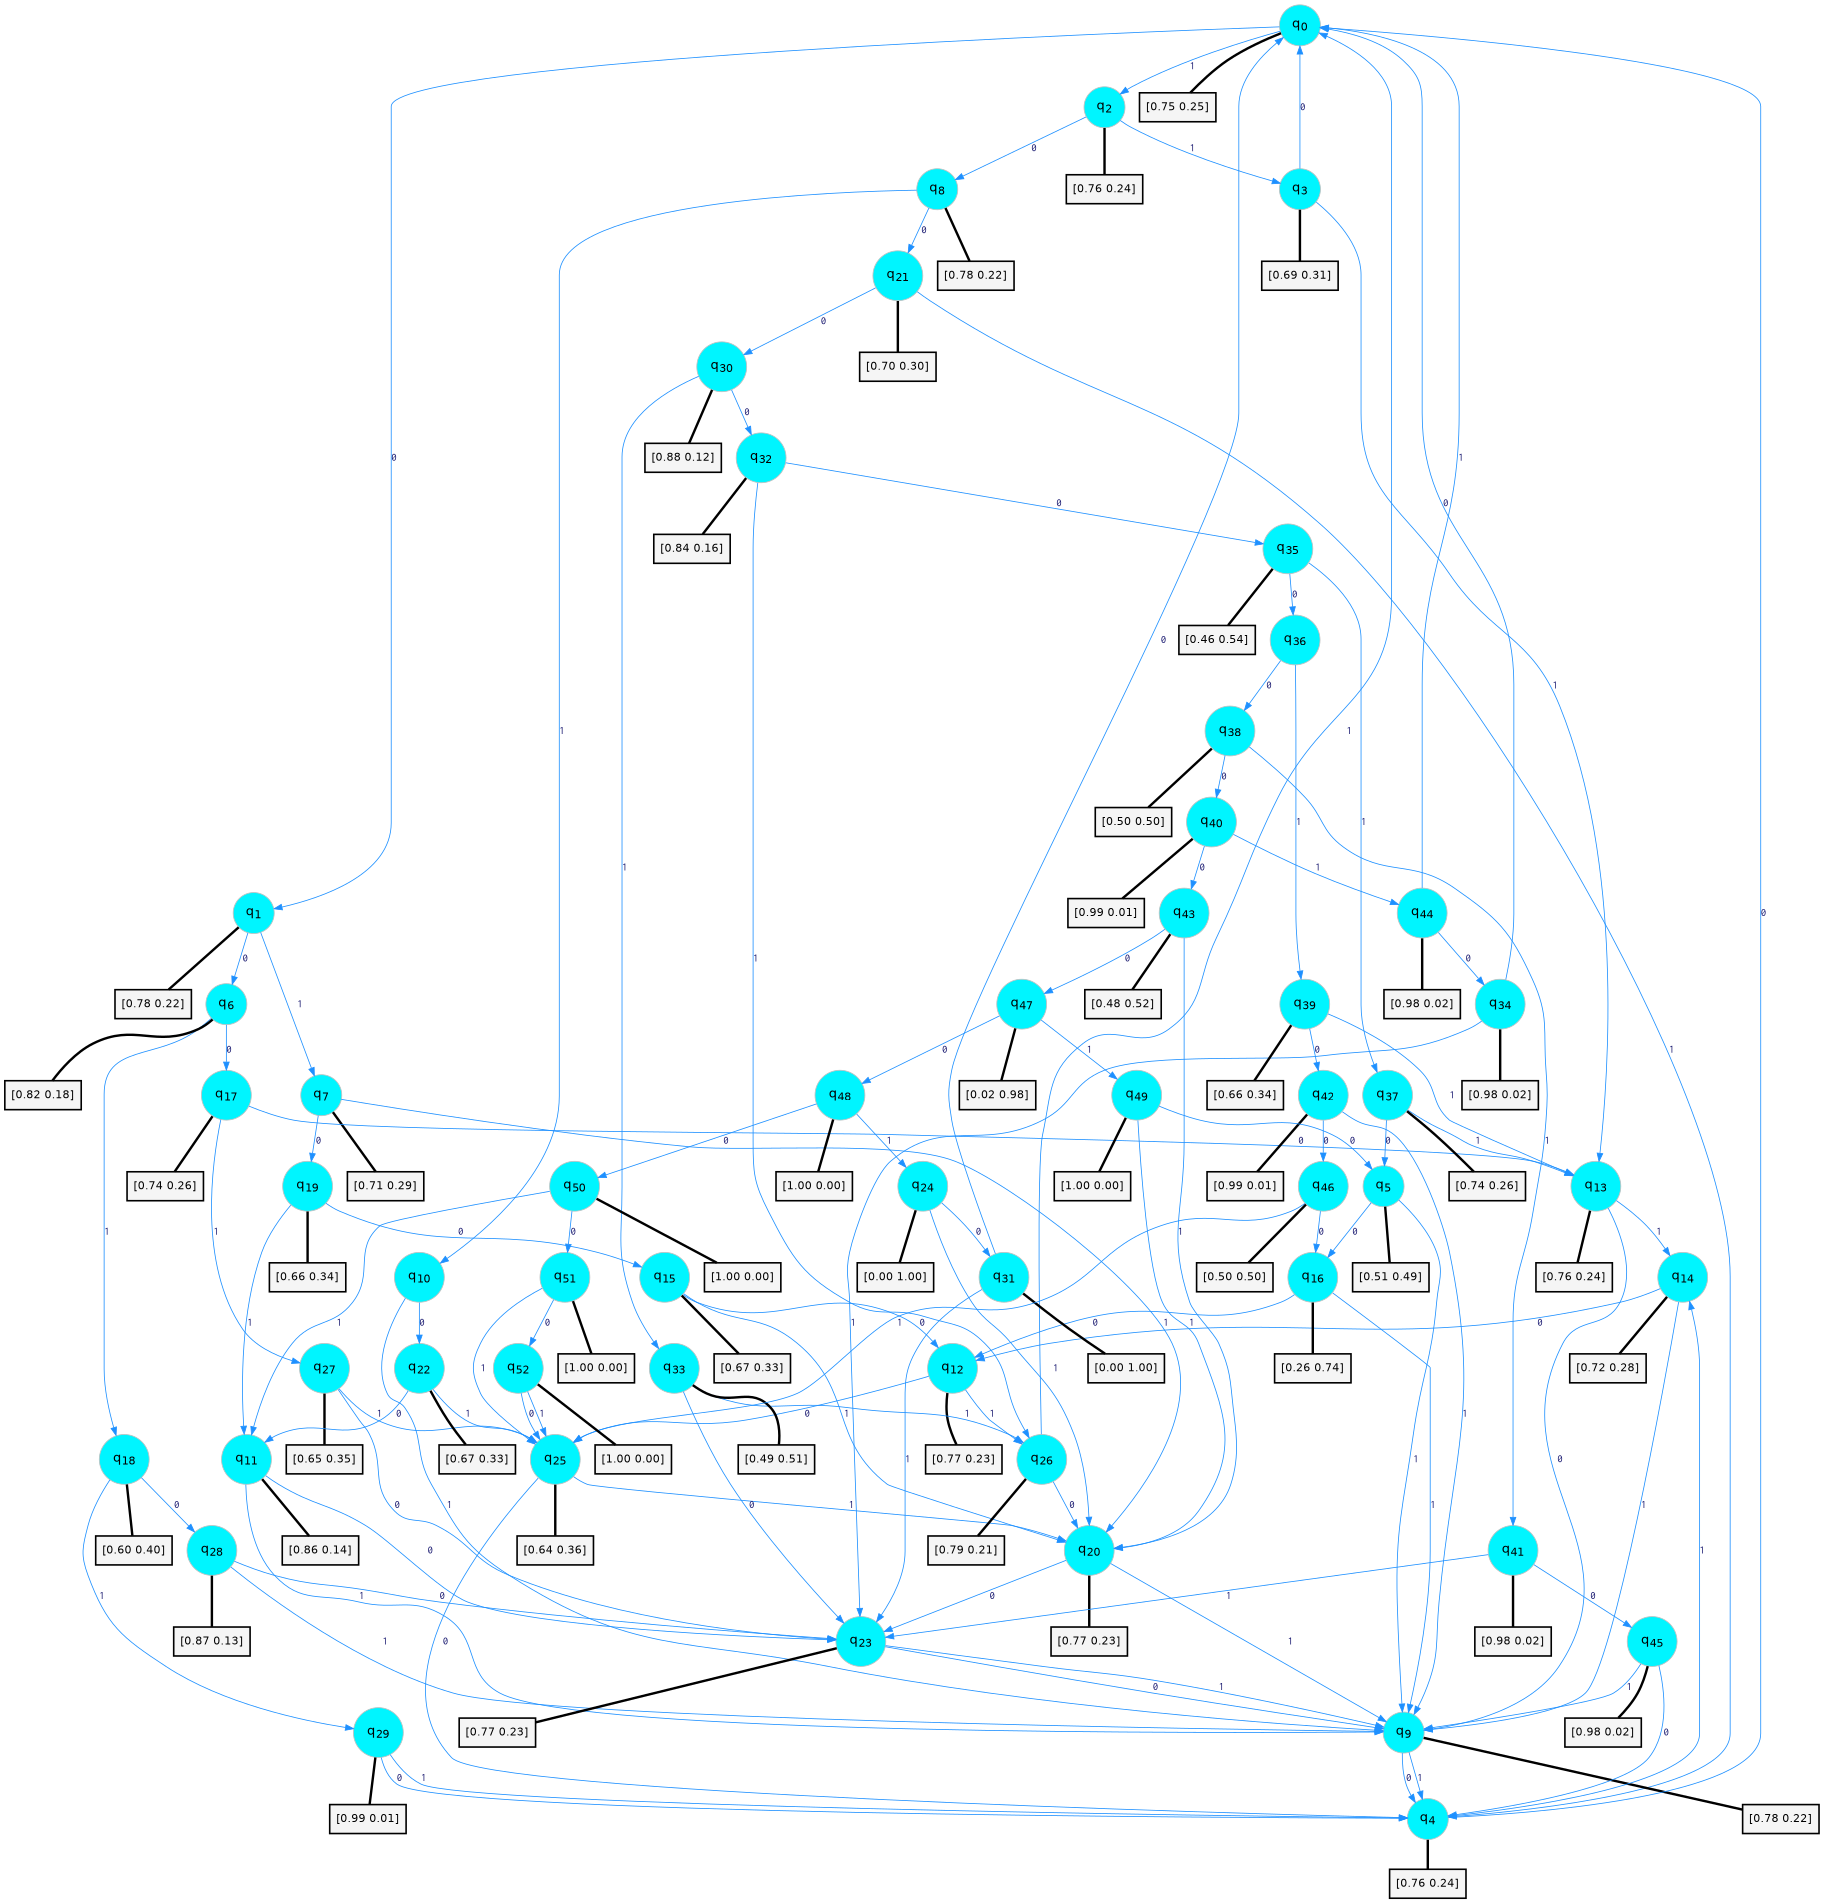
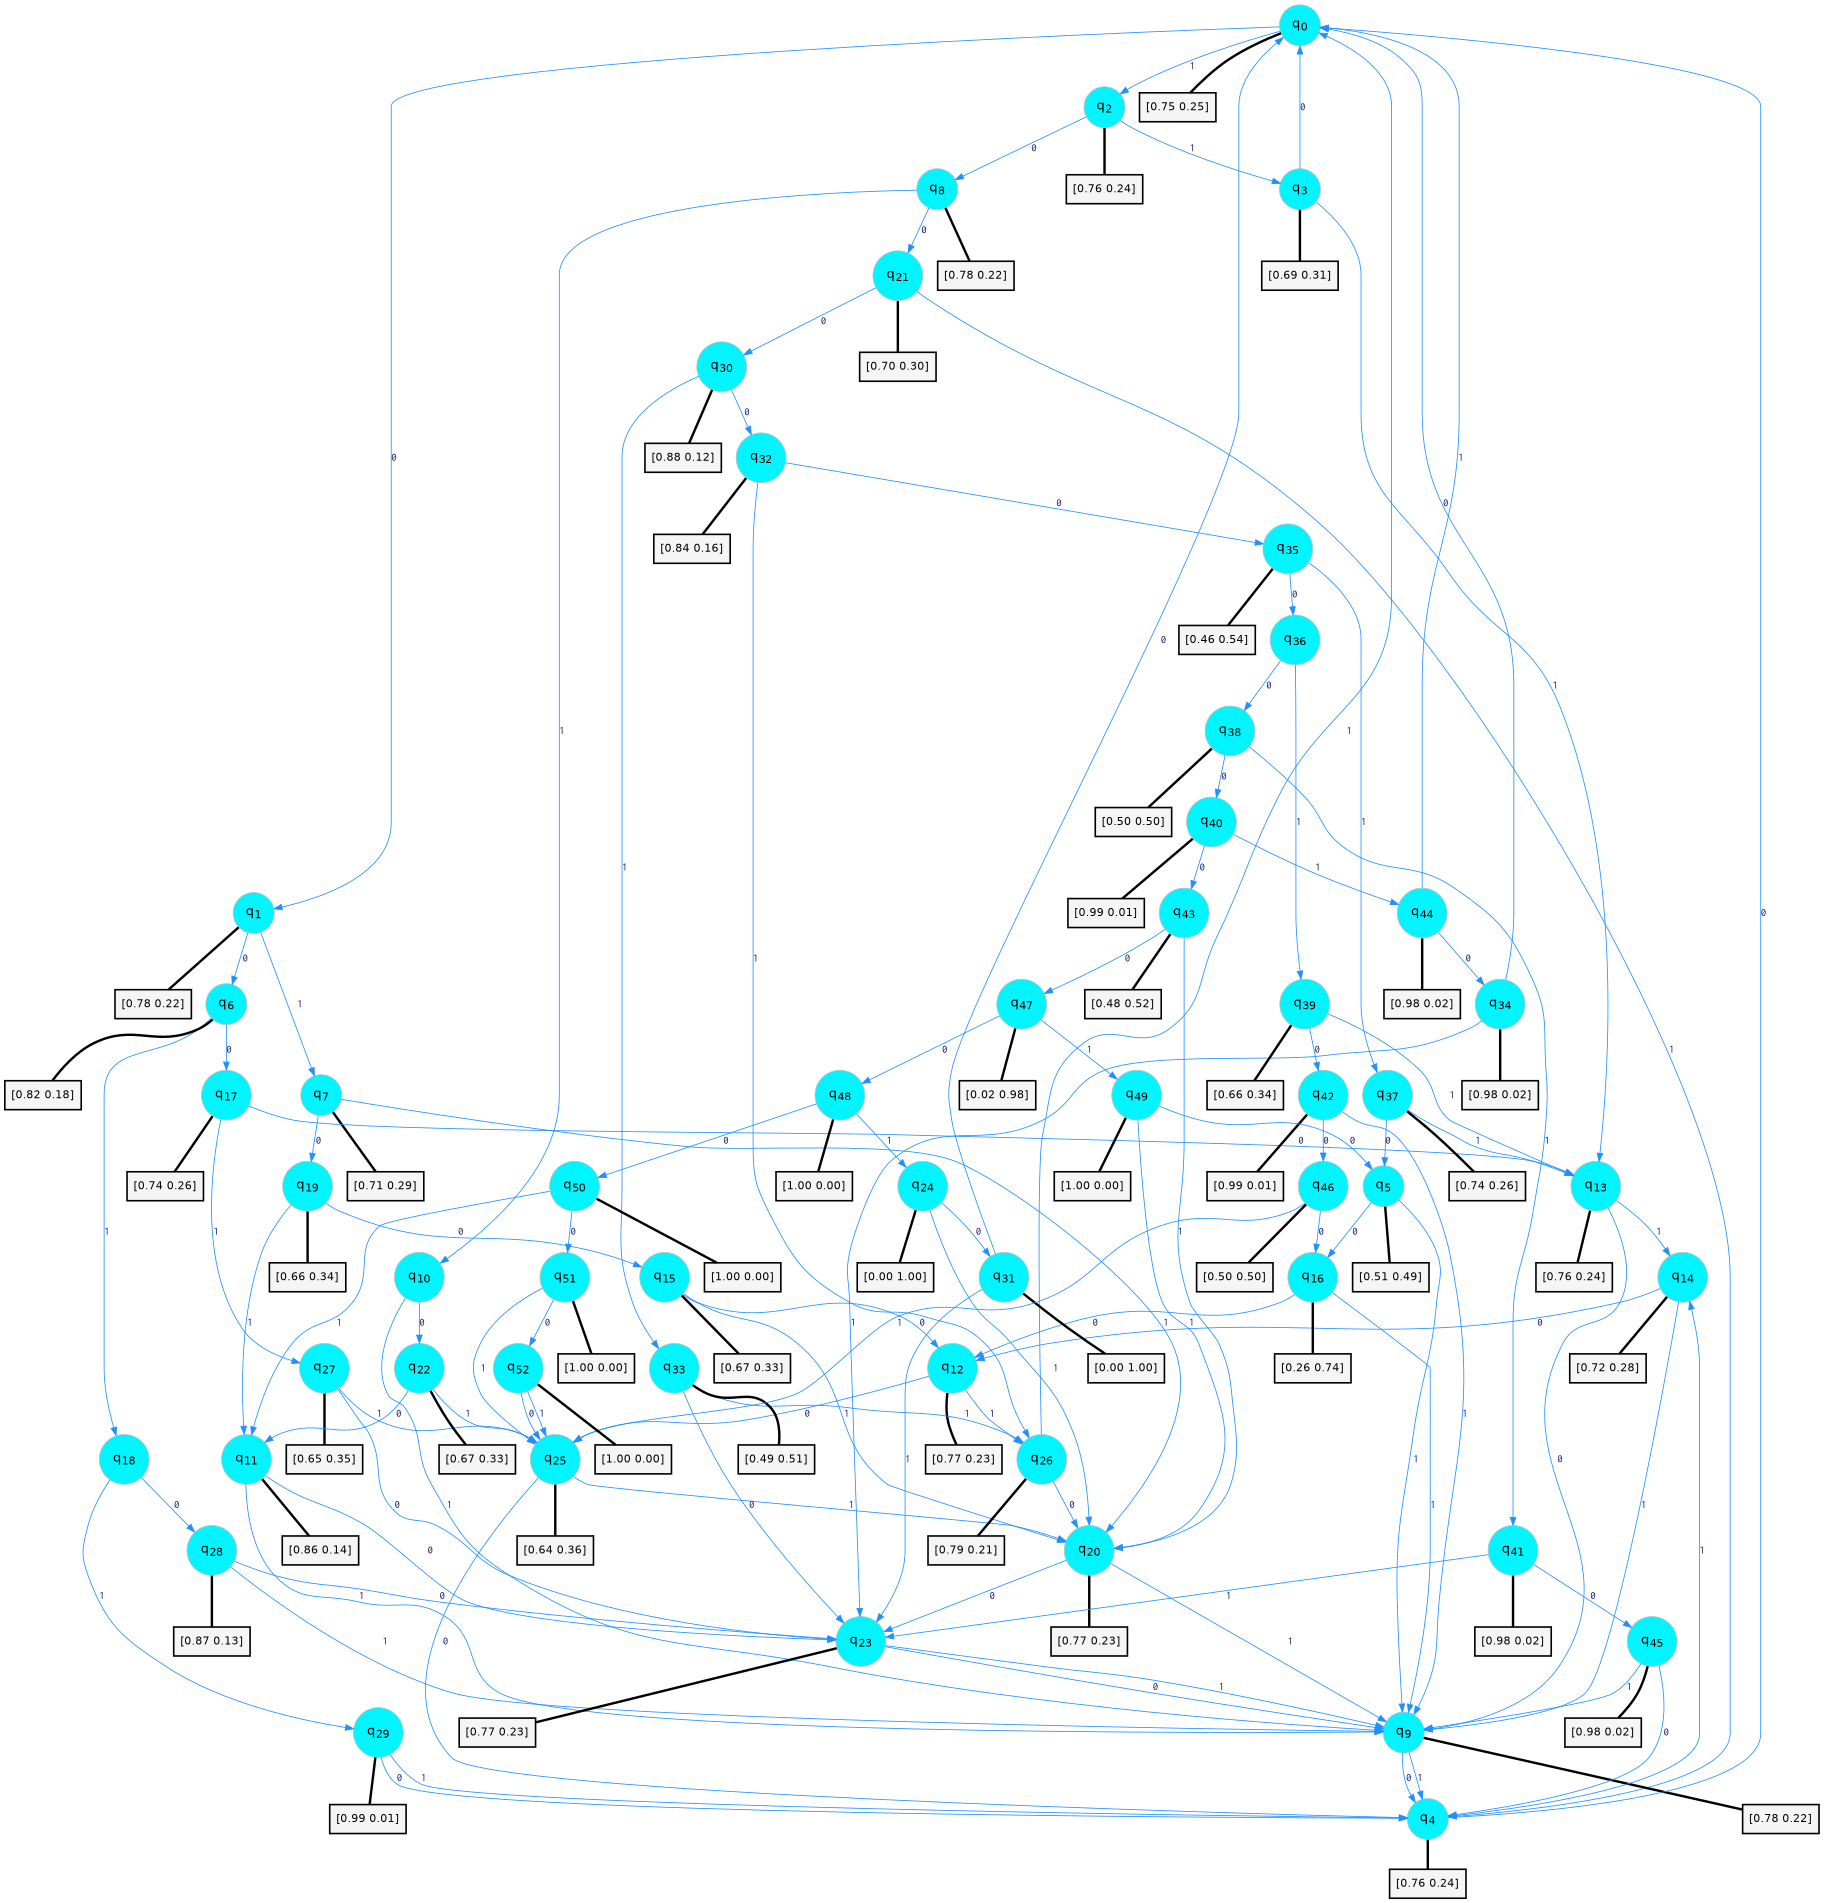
(134, 1550) -> none
